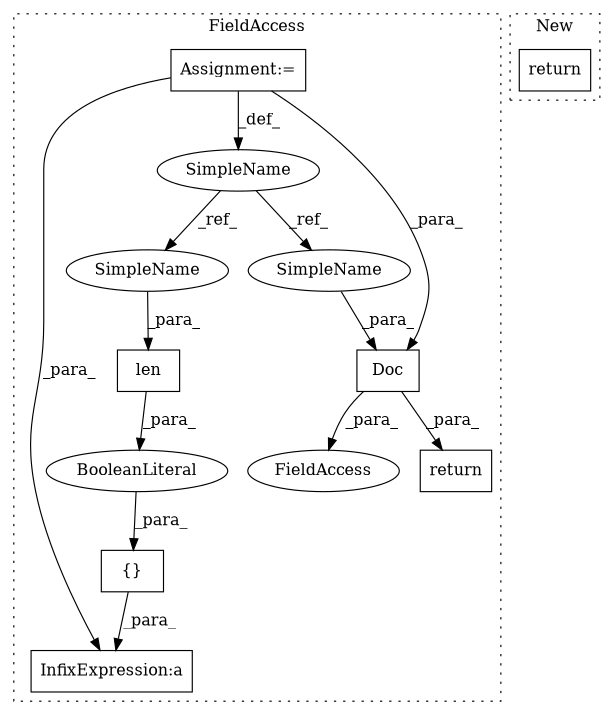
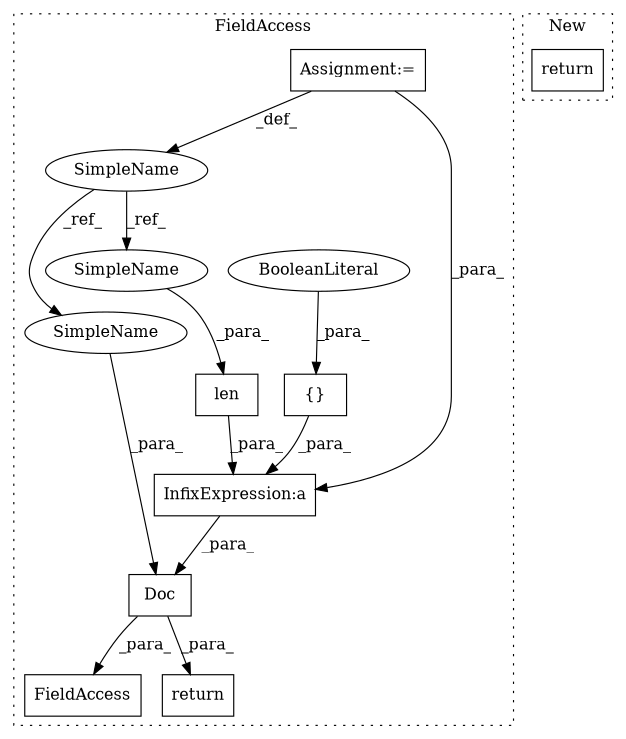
(389, 195) -> (201, 541)
(143, 415) -> (230, 439)
(324, 471) -> (83, 695)
